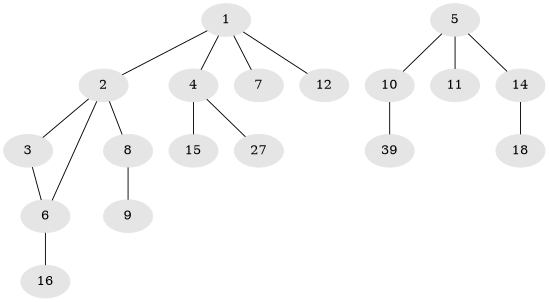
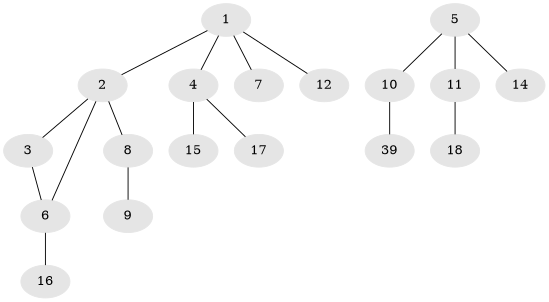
(520, 118) -> (455, 118)
(259, 151) -> (259, 151)
